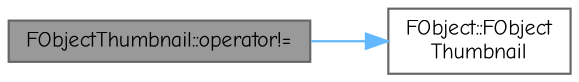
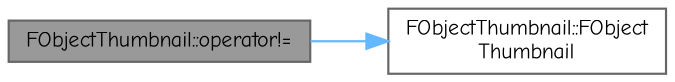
(479, 41) -> (527, 41)
